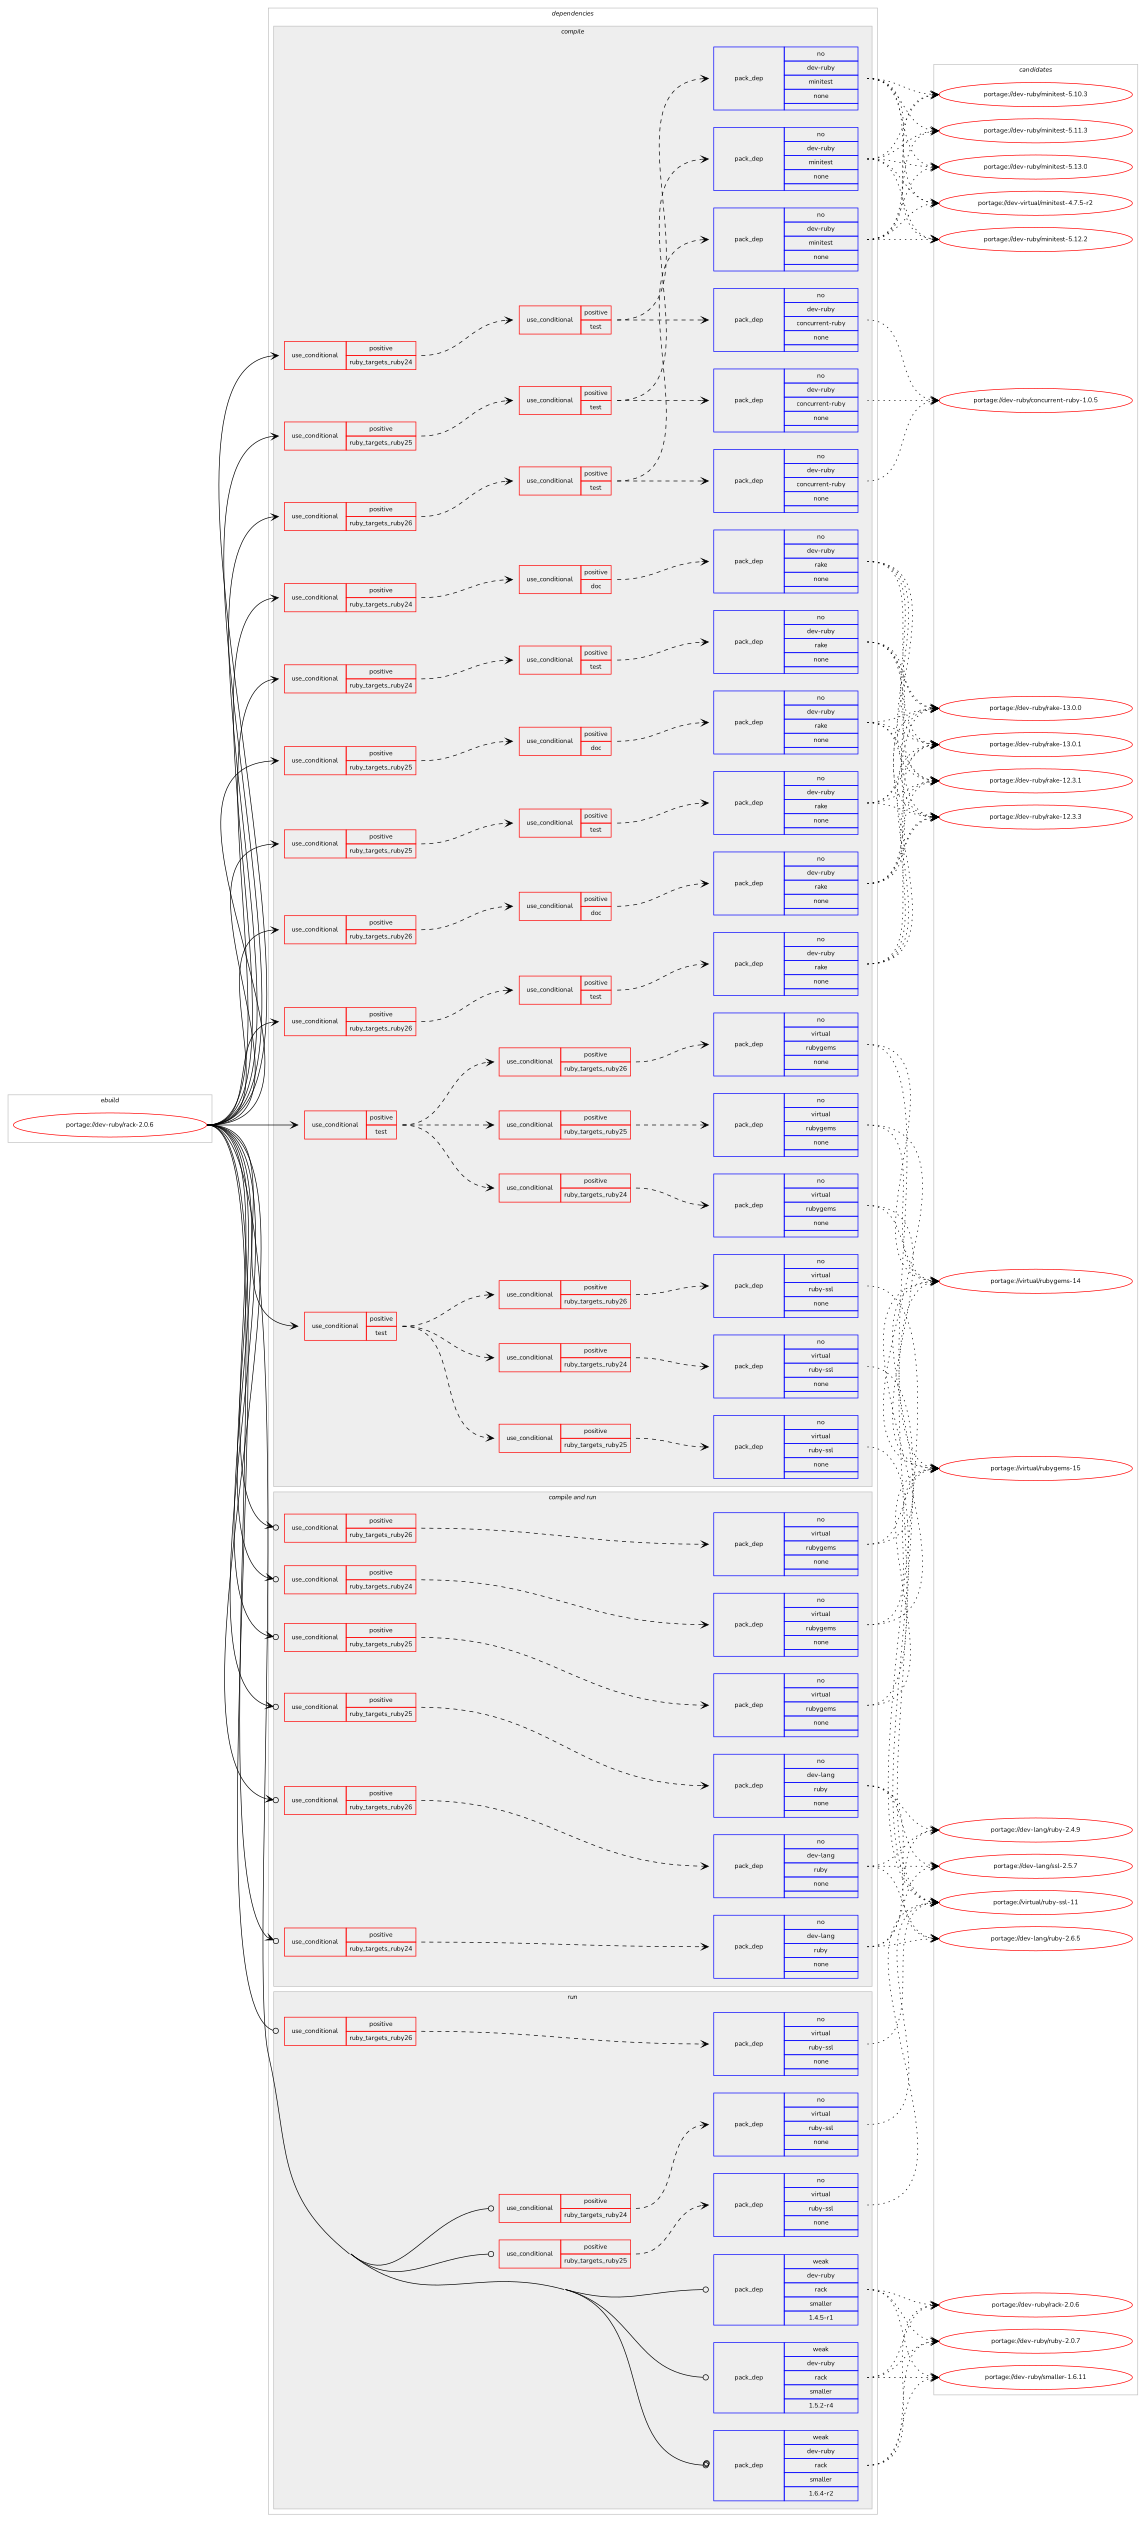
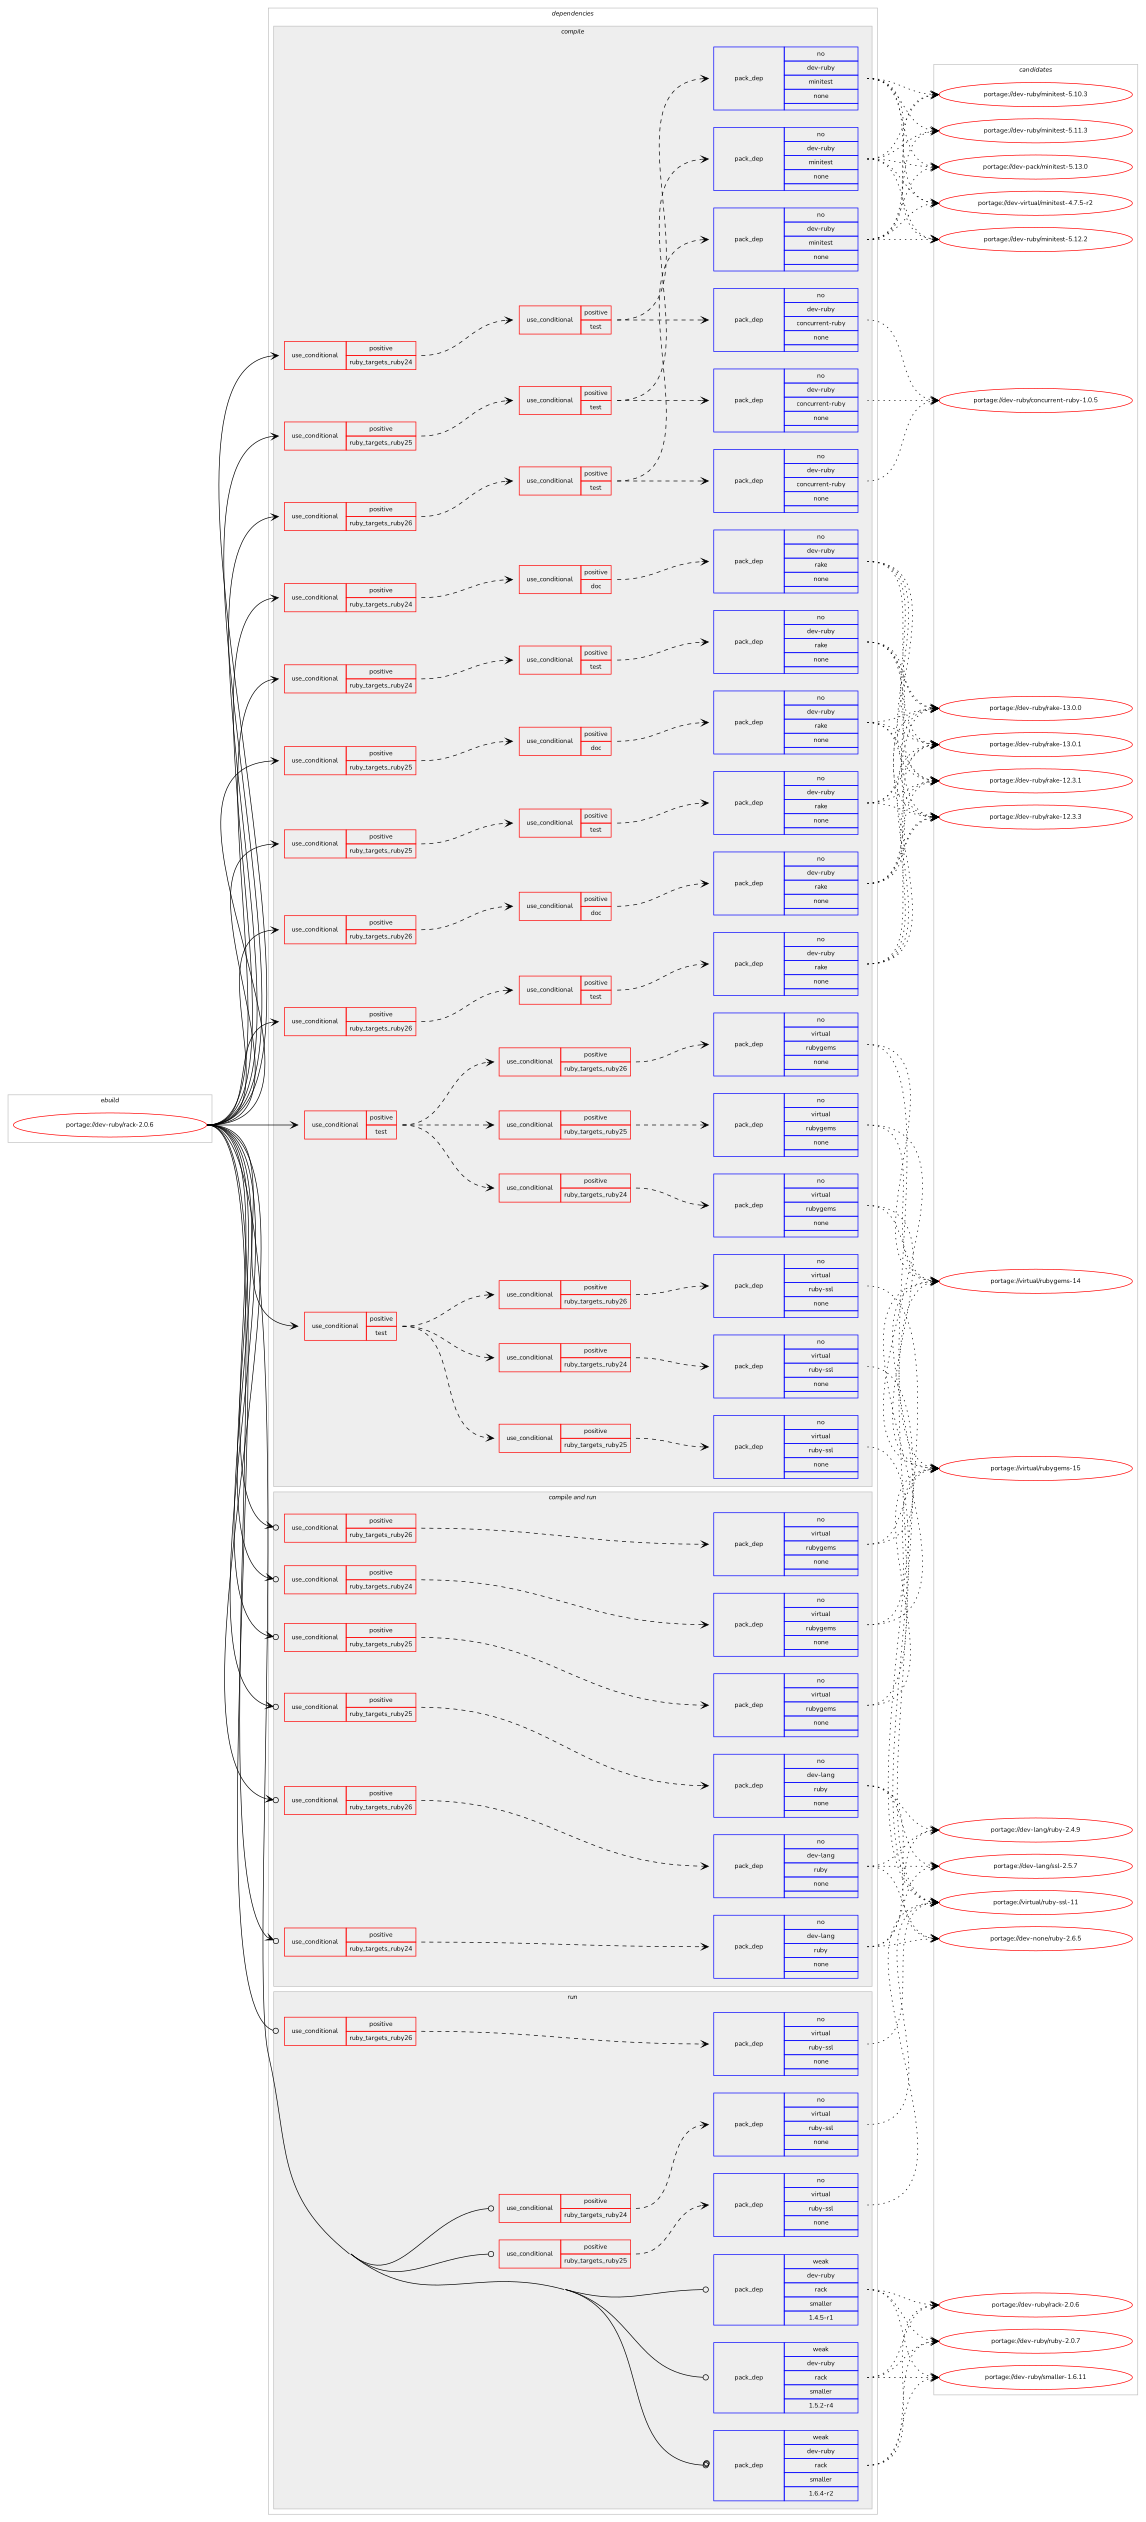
(1036, 167) -> (1036, 167)
(1036, 1939) -> (1036, 1939)
